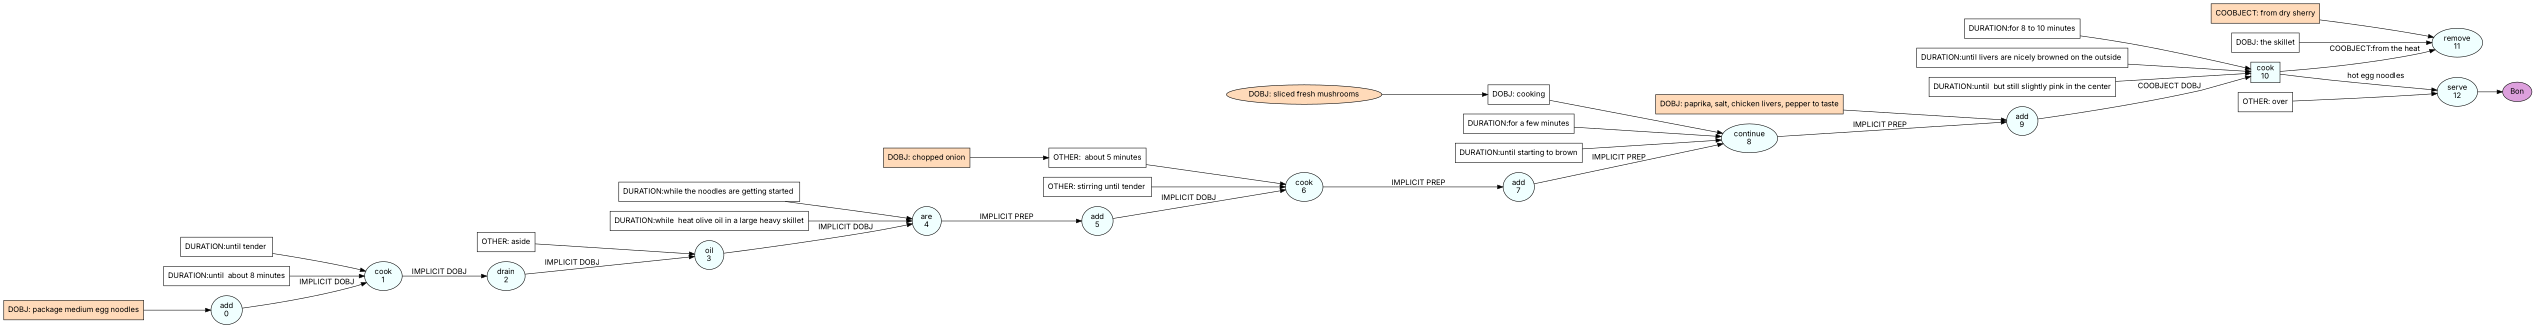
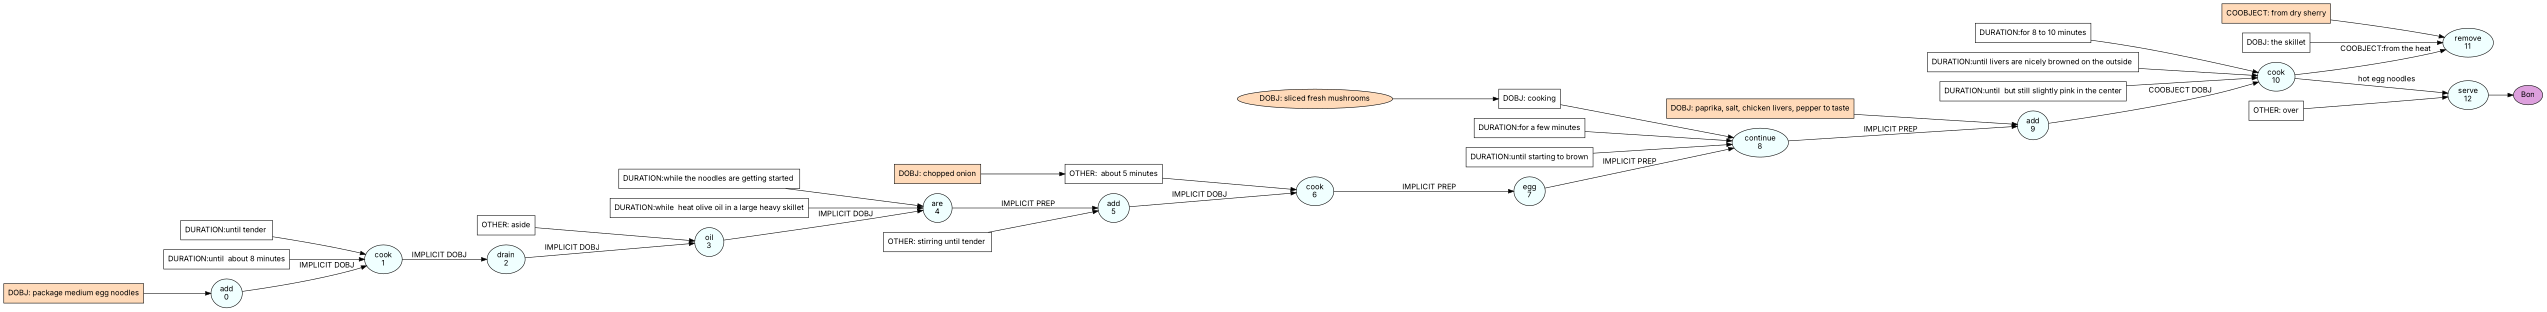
(2265, 72) -> (2276, 77)
(1216, 187) -> (1041, 222)
(1519, 187) -> (1530, 191)
